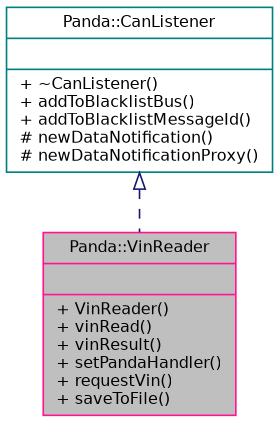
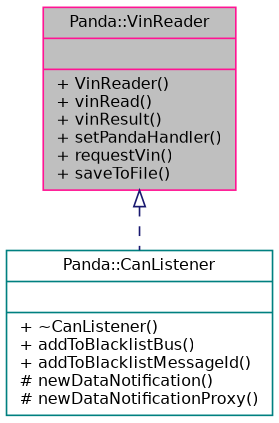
(140, 211) -> (140, 228)
